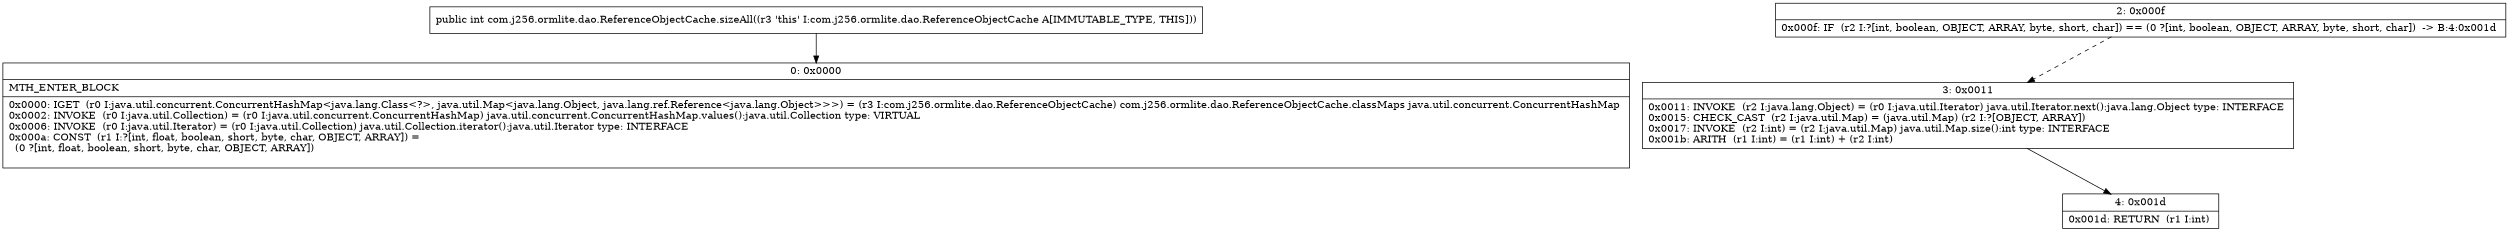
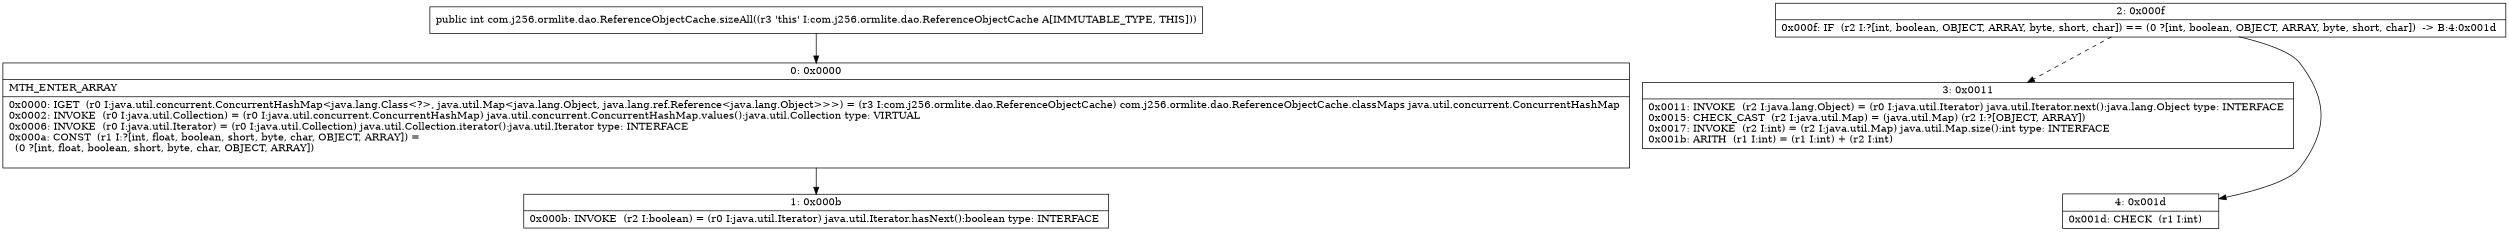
(64, 88) -> (63, 88)
(2066, 169) -> (2320, 122)
none -> (816, 211)
(2141, 219) -> (2137, 219)
